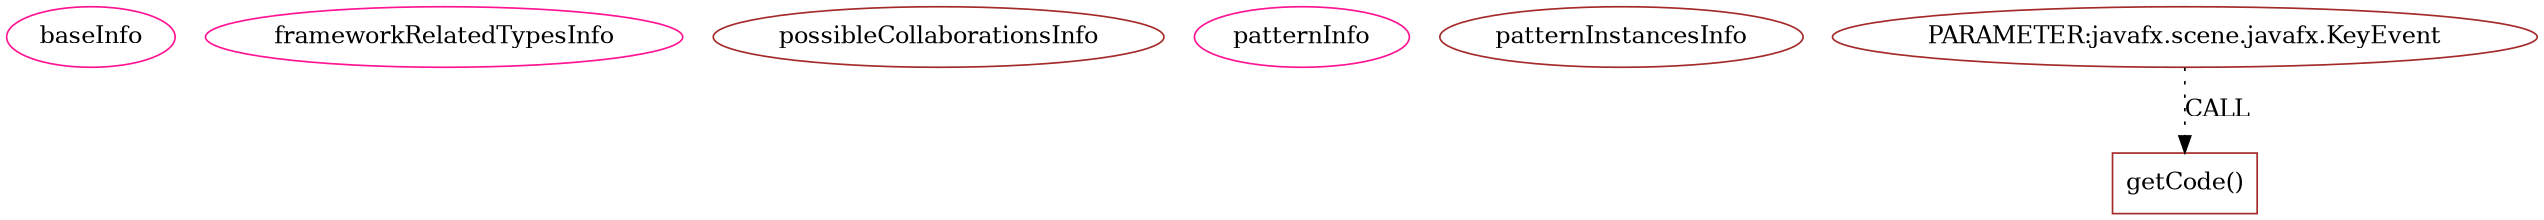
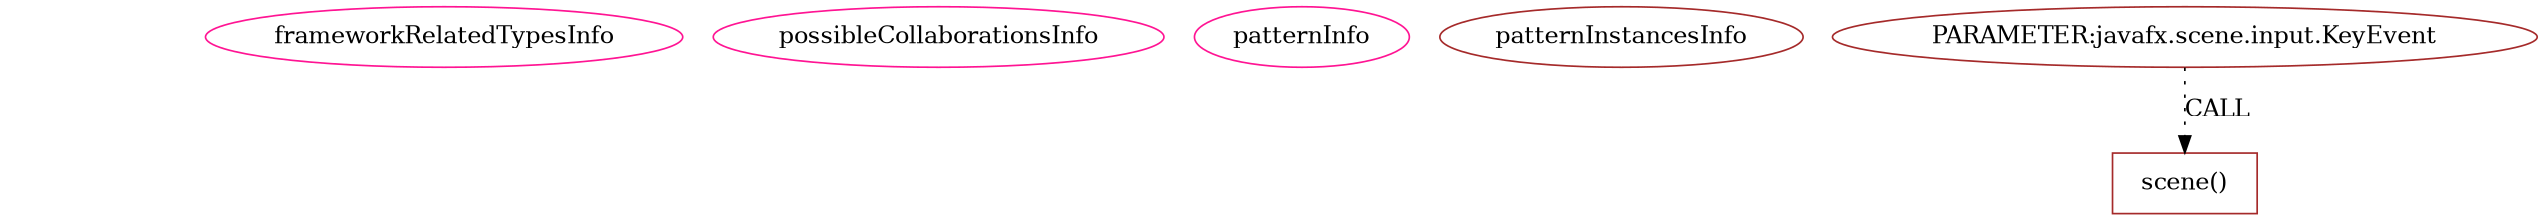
(91, 37) -> none
(939, 37) -> (939, 37)
(2185, 37) -> (2185, 37)
(2185, 183) -> (2185, 183)
